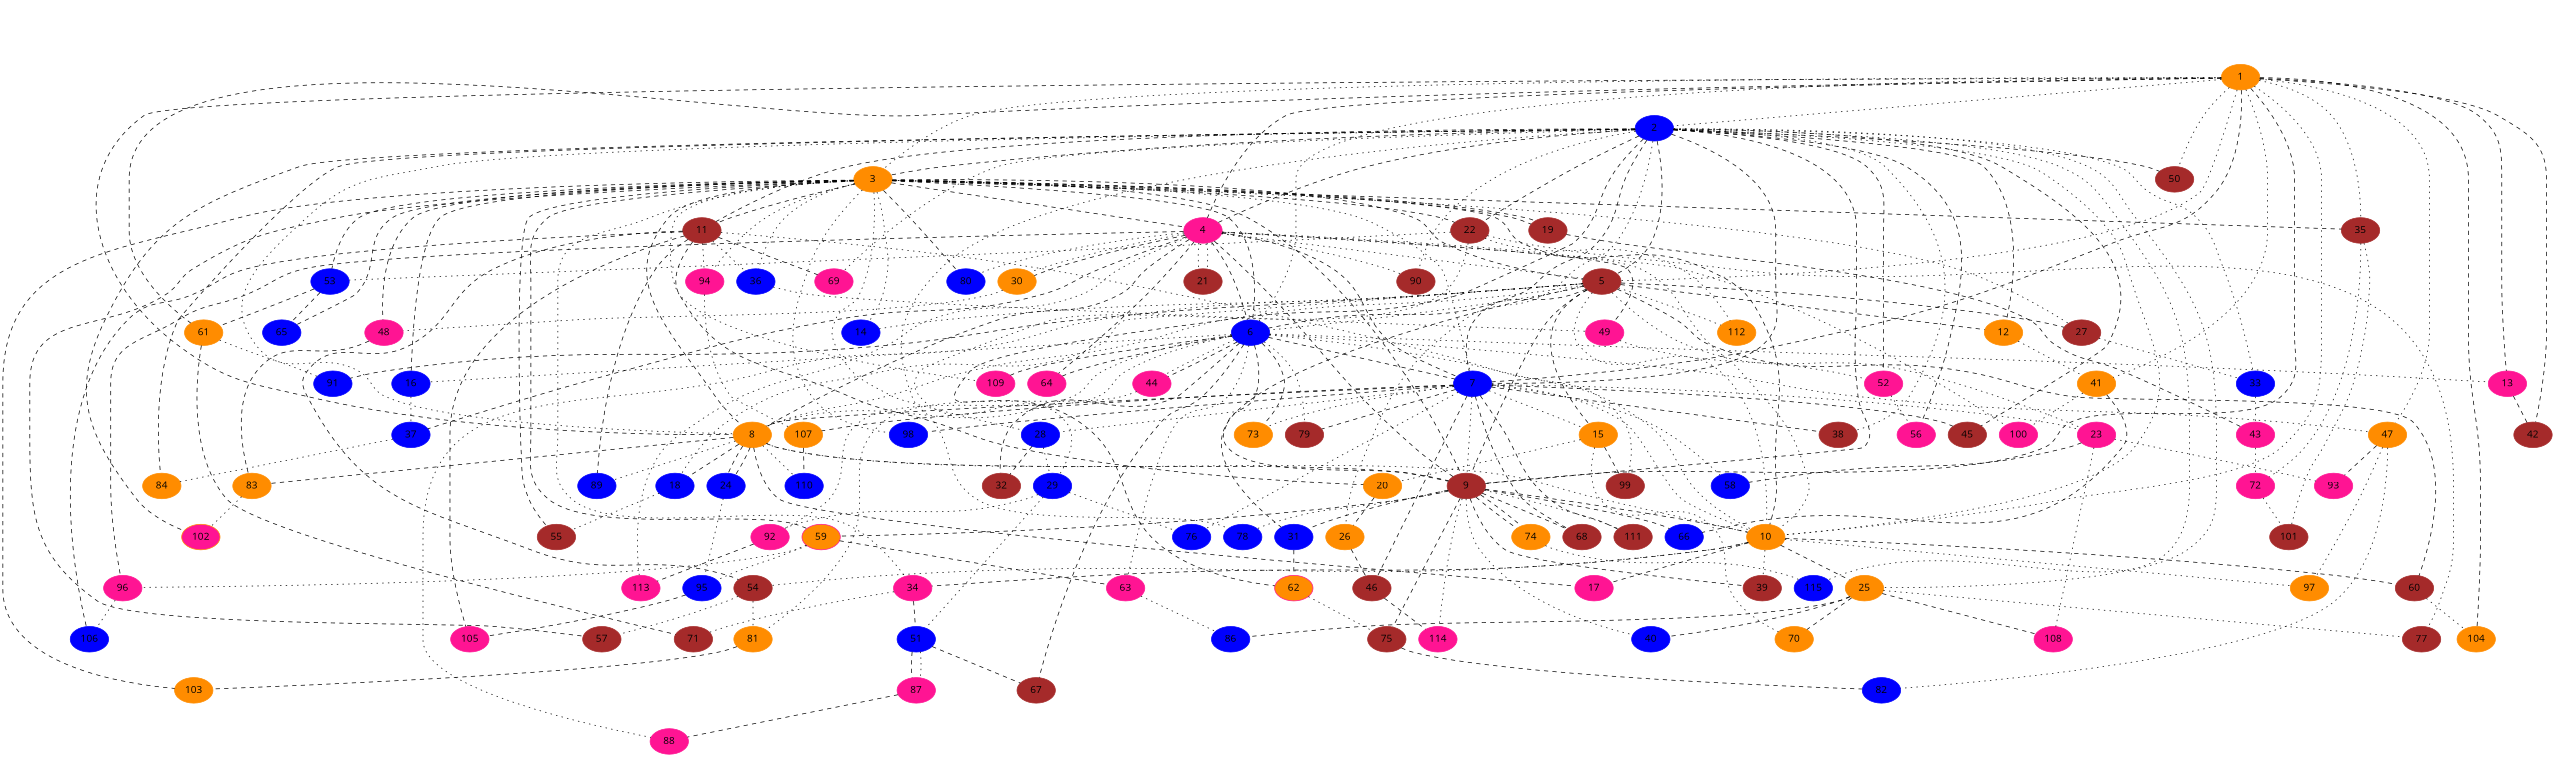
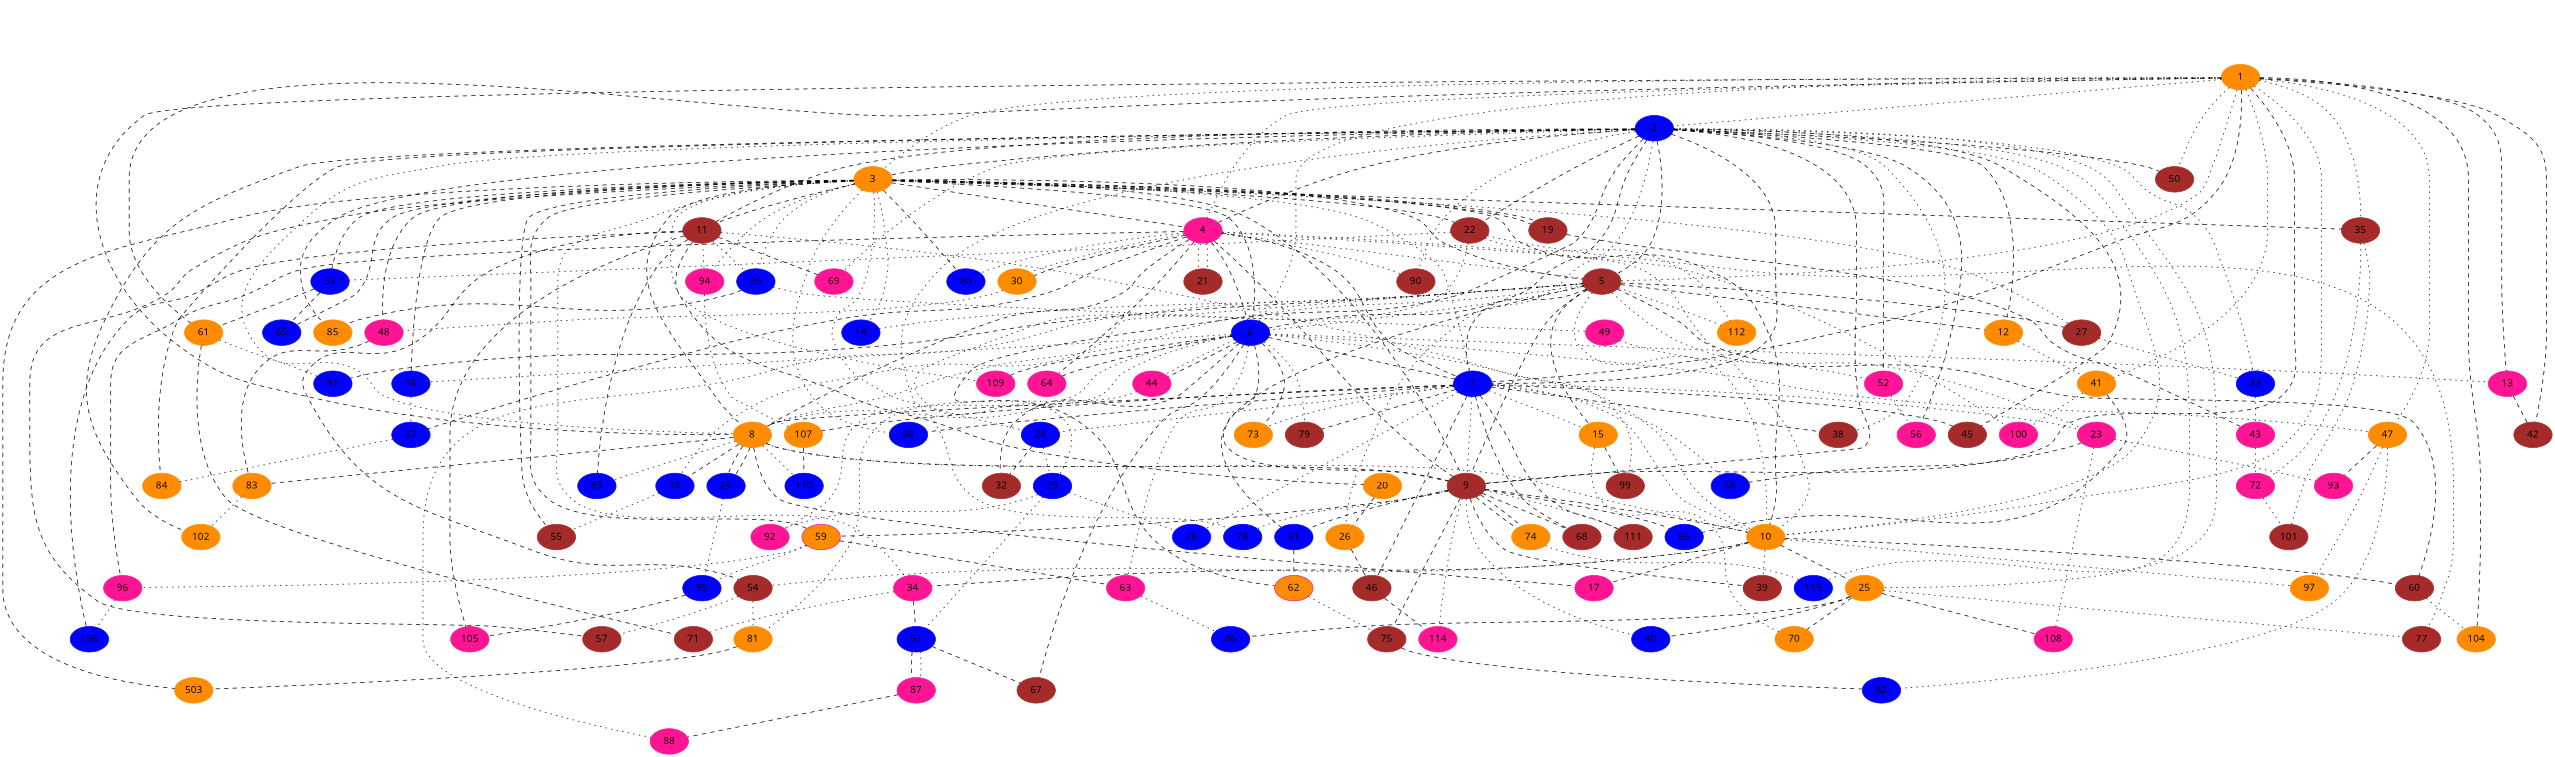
(1447, 100) -> (1447, 100)
(1455, 247) -> none
none -> (333, 333)
(1490, 460) -> none
(201, 537) -> (201, 537)
(641, 588) -> none
(194, 690) -> (194, 690)
